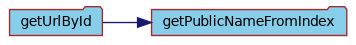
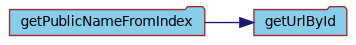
(120, 23) -> (222, 23)
